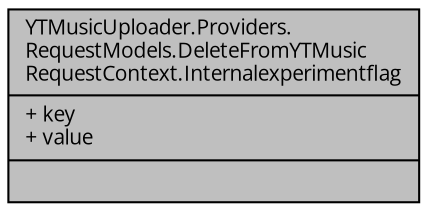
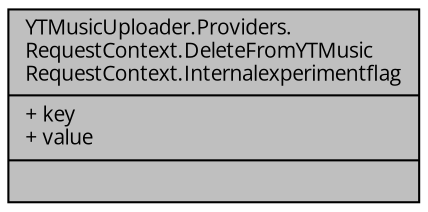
(196, 51) -> (199, 51)
